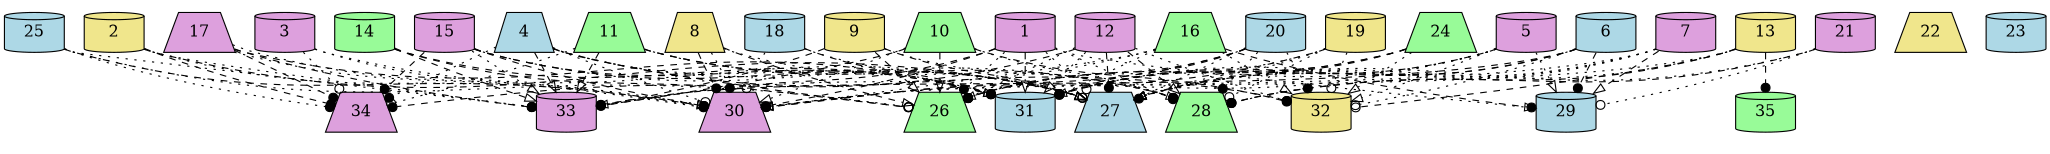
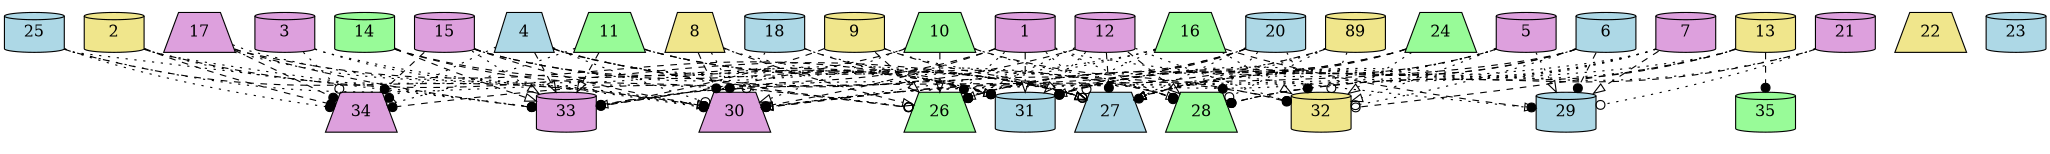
(1355, 32) -> (1355, 32)
